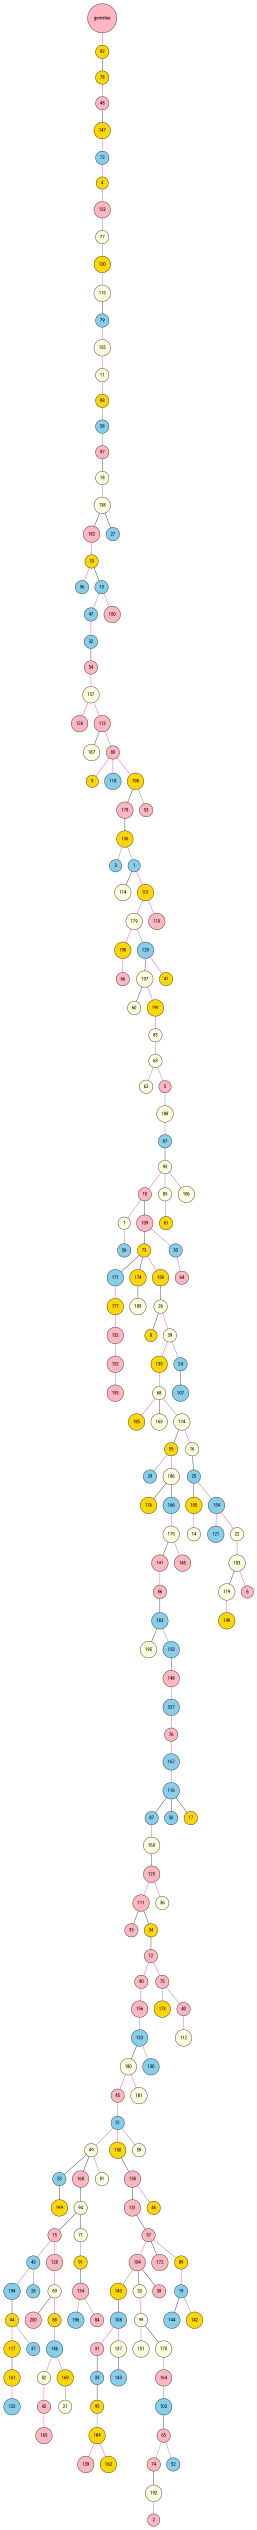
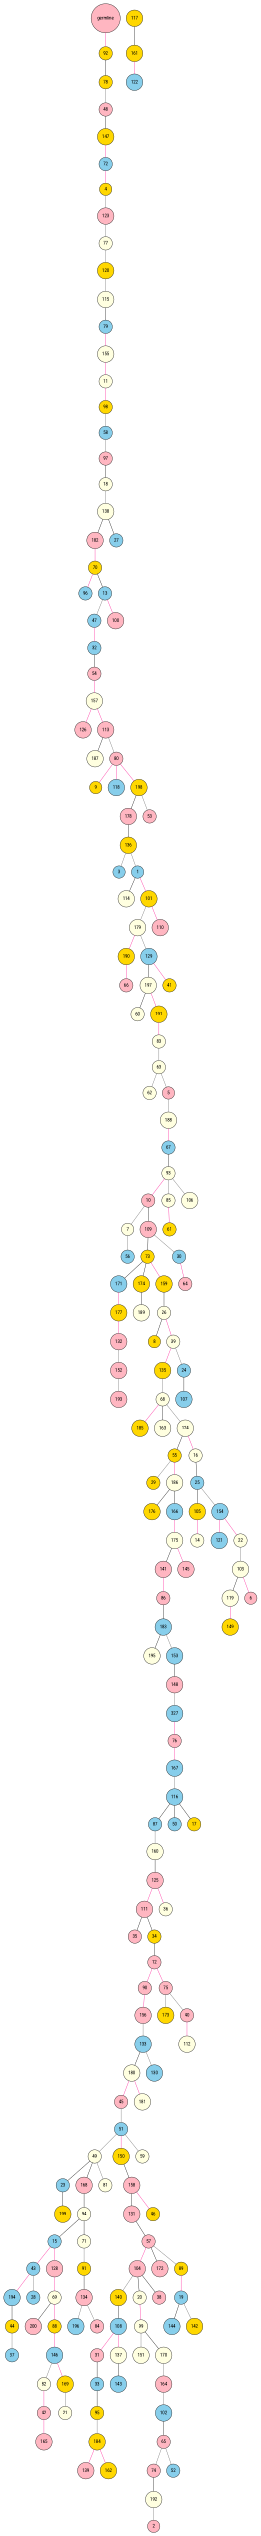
(150, 1477) -> (153, 1483)
(55, 2235) -> (55, 2241)
(12, 2334) -> none
